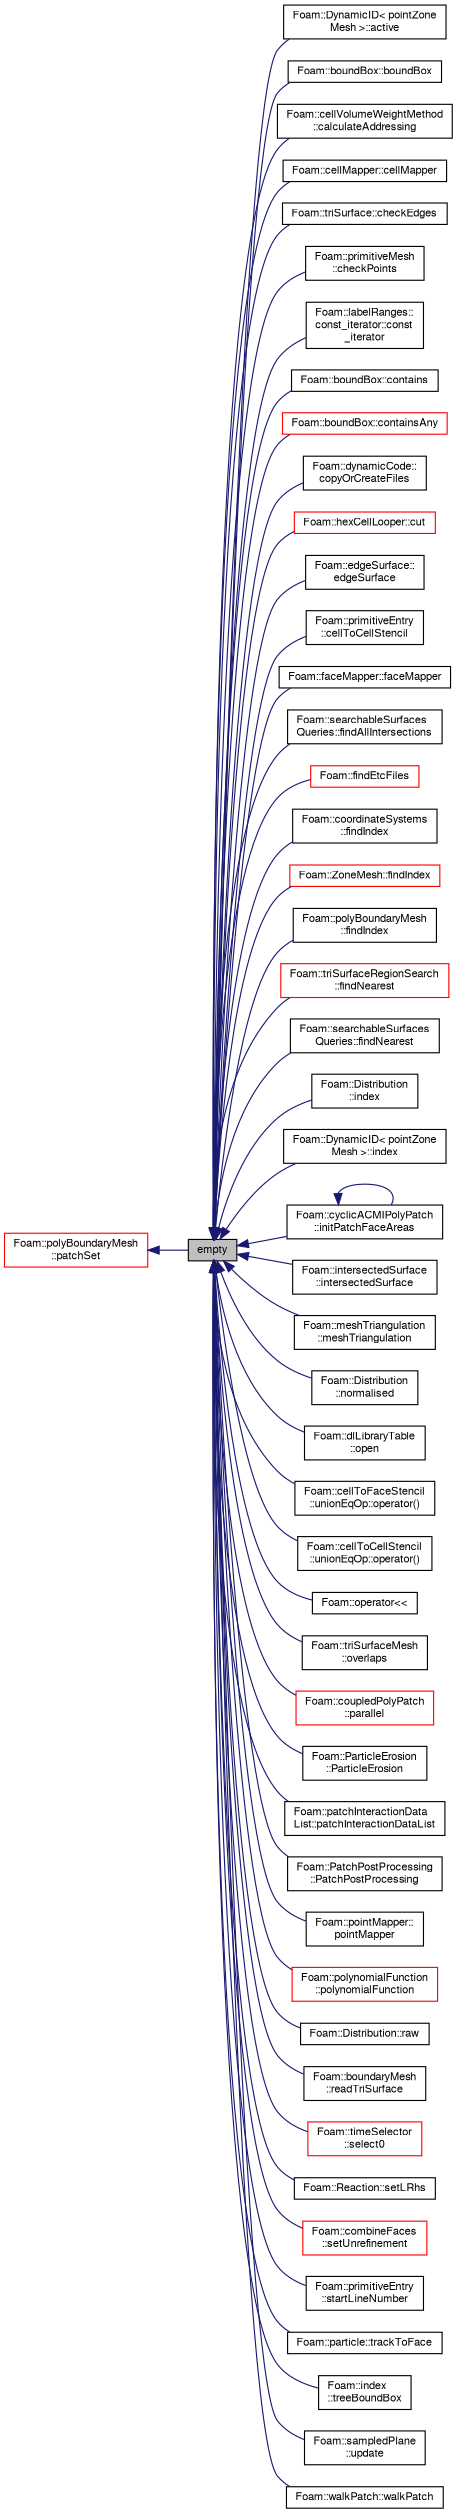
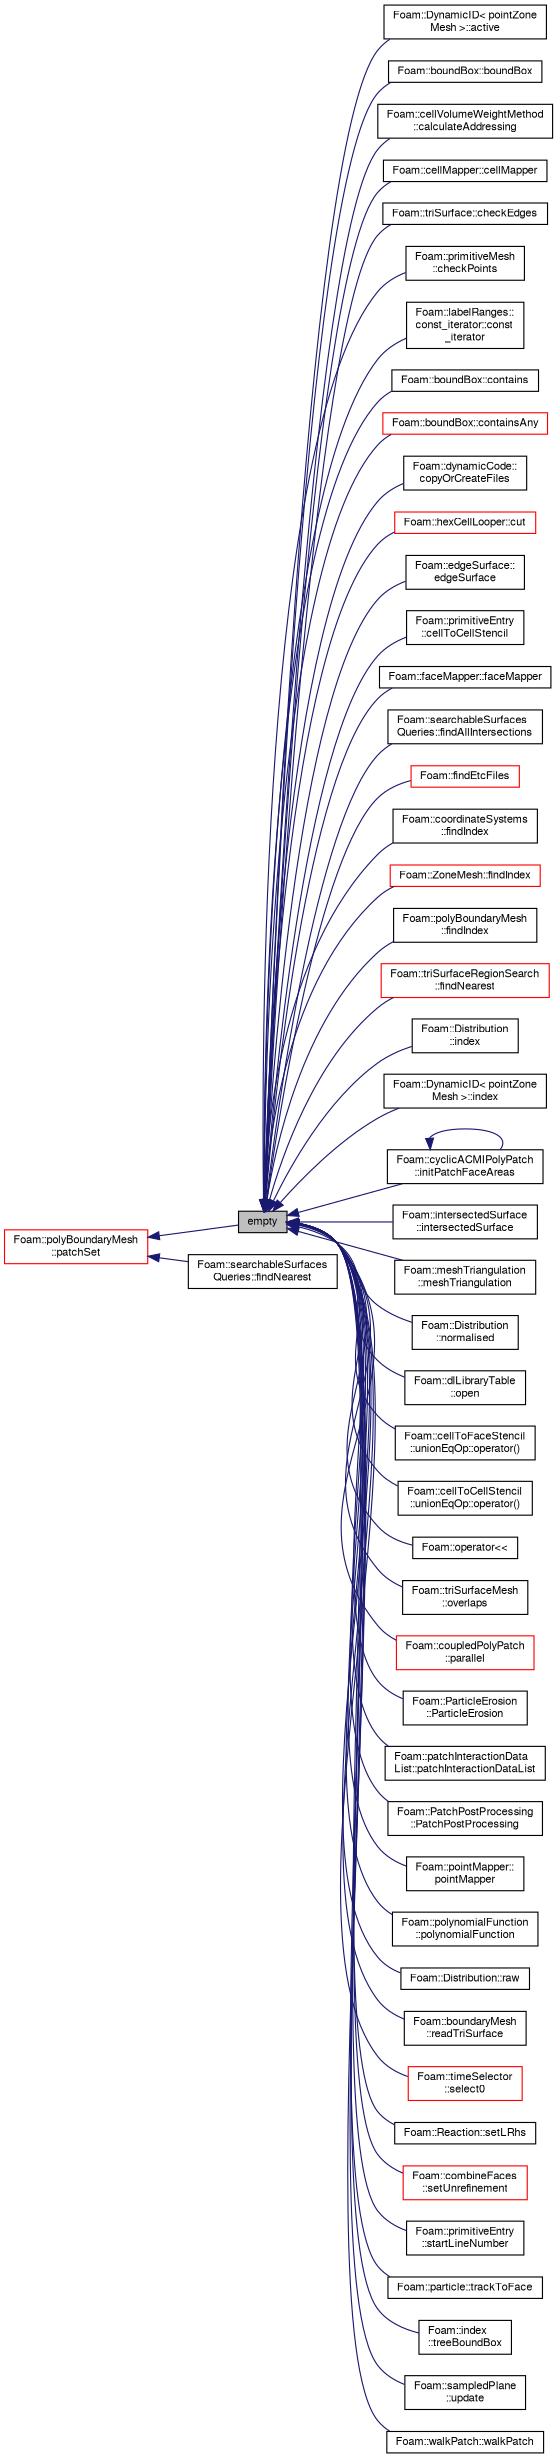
(236, 1132) -> (174, 1260)
(365, 1984) -> (465, 1929)
